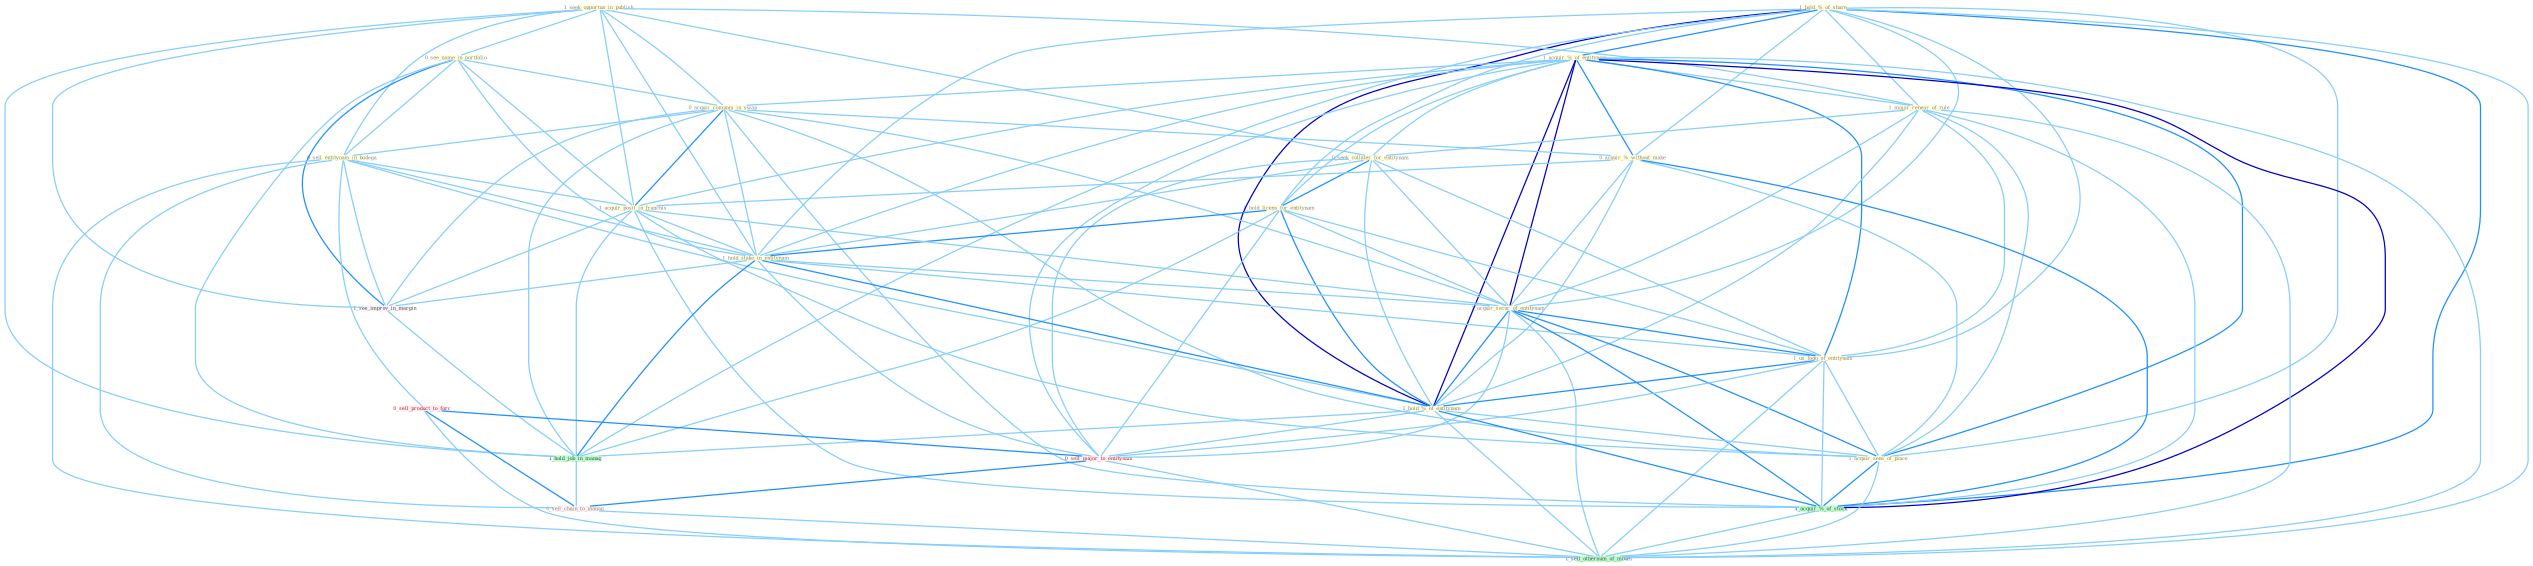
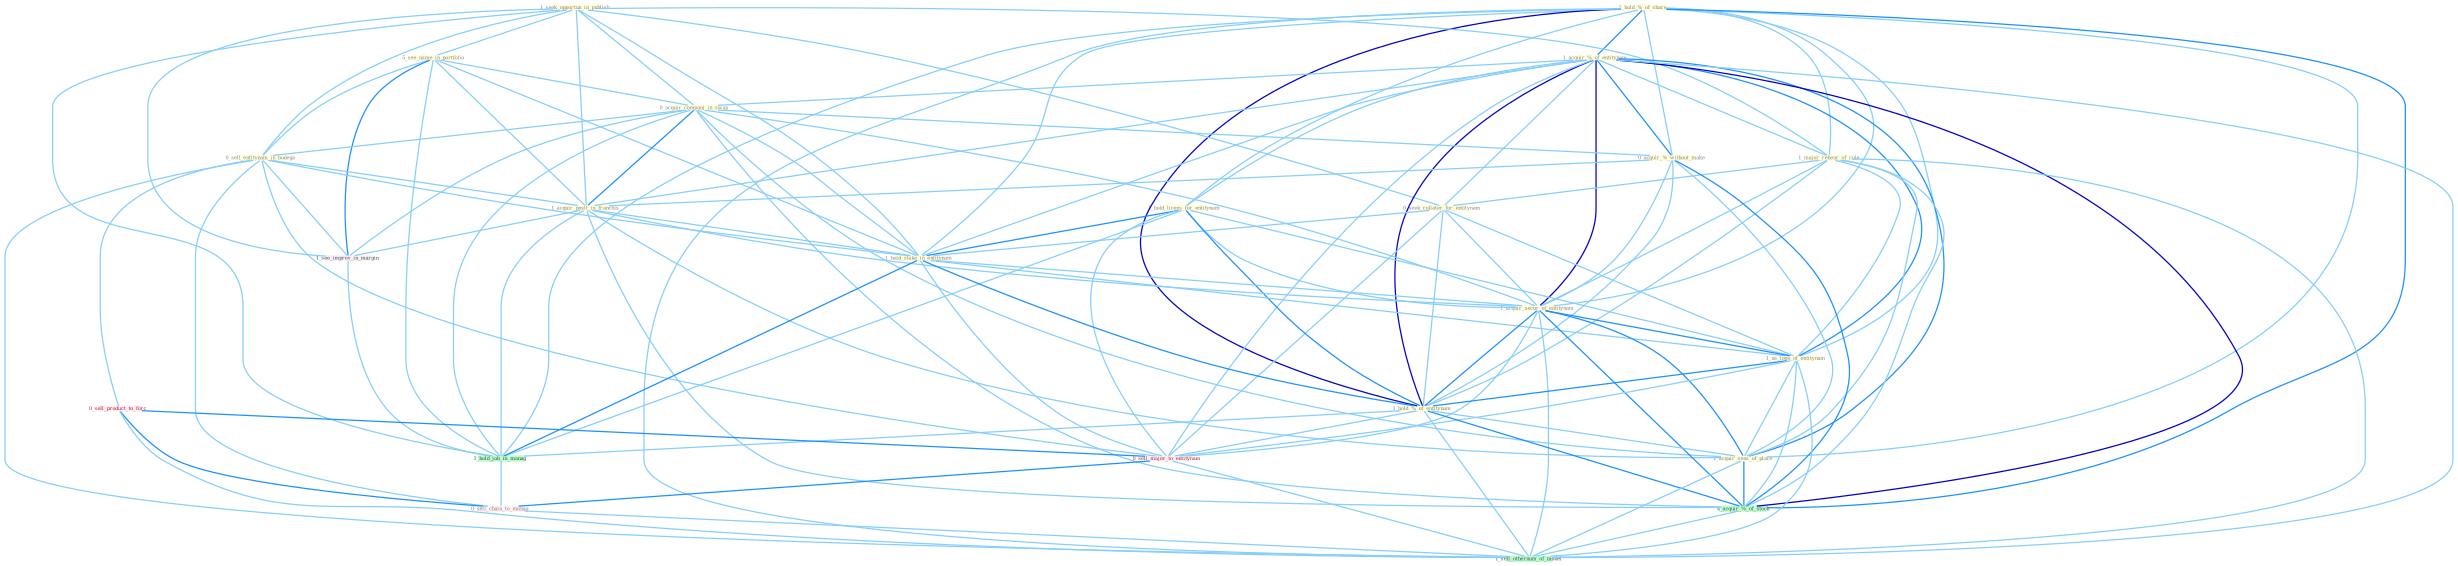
(457, 58) -> (433, 58)
(1326, 183) -> none
(571, 283) -> none
(857, 291) -> (623, 369)
